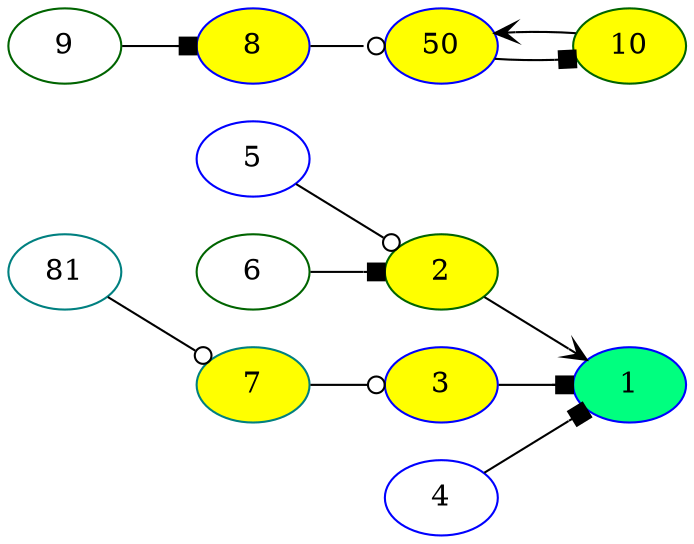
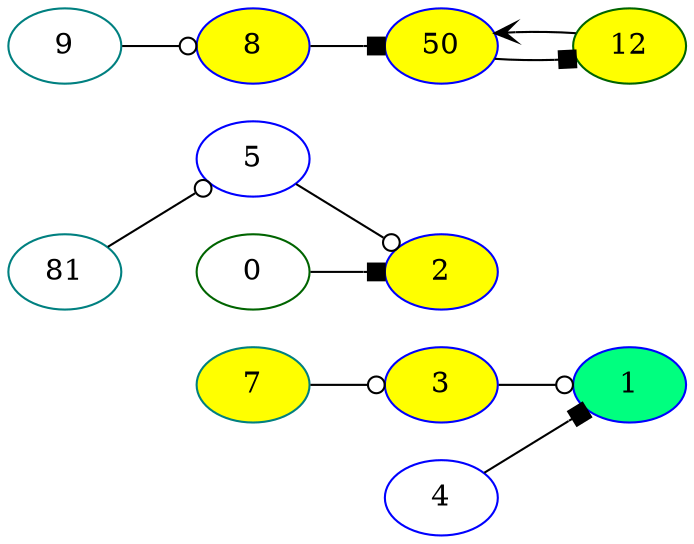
(65, 46) -> (65, 46)
(151, 46) -> (151, 46)
(337, 46) -> (337, 46)
(630, 46) -> (630, 46)
(253, 272) -> (253, 272)
(441, 272) -> (441, 272)
(526, 323) -> none
(152, 324) -> (152, 220)
(527, 385) -> (527, 385)
